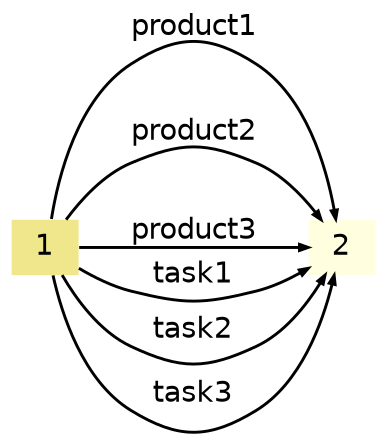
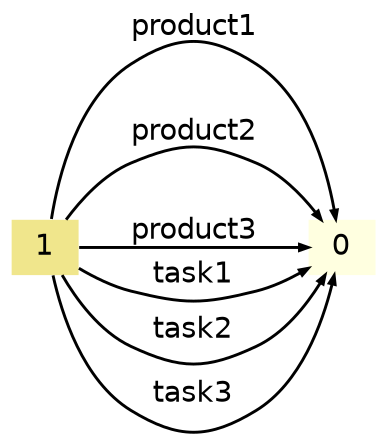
(342, 247) -> (342, 247)
